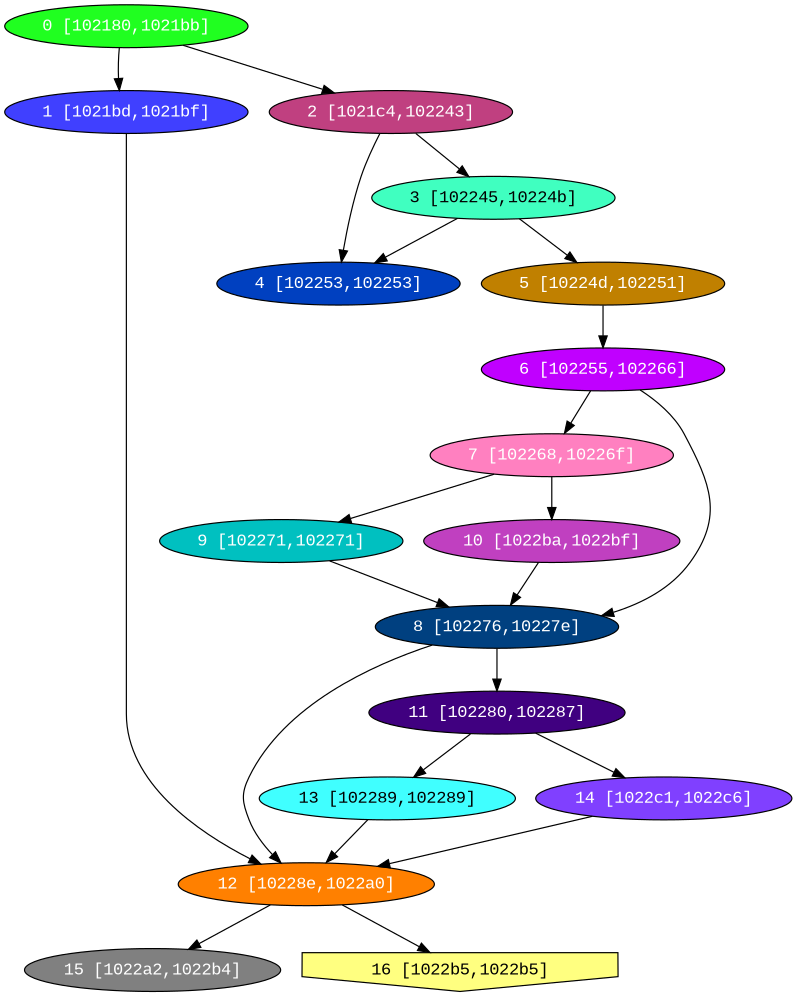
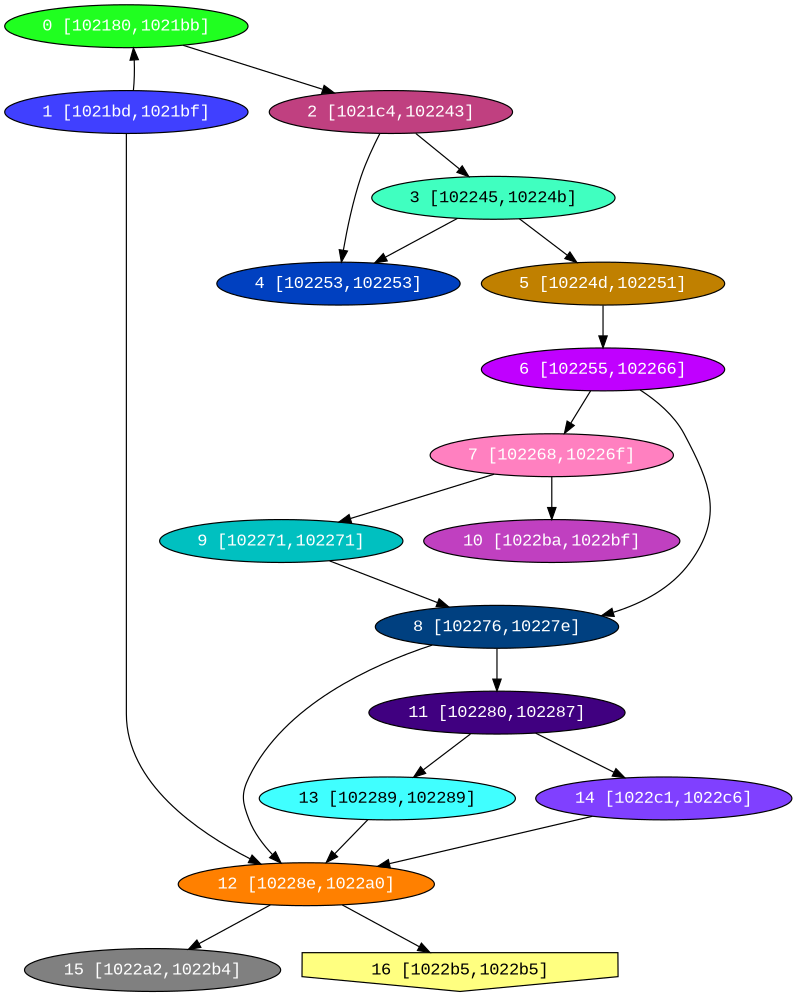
(118, 63) -> (134, 75)
(528, 579) -> none
